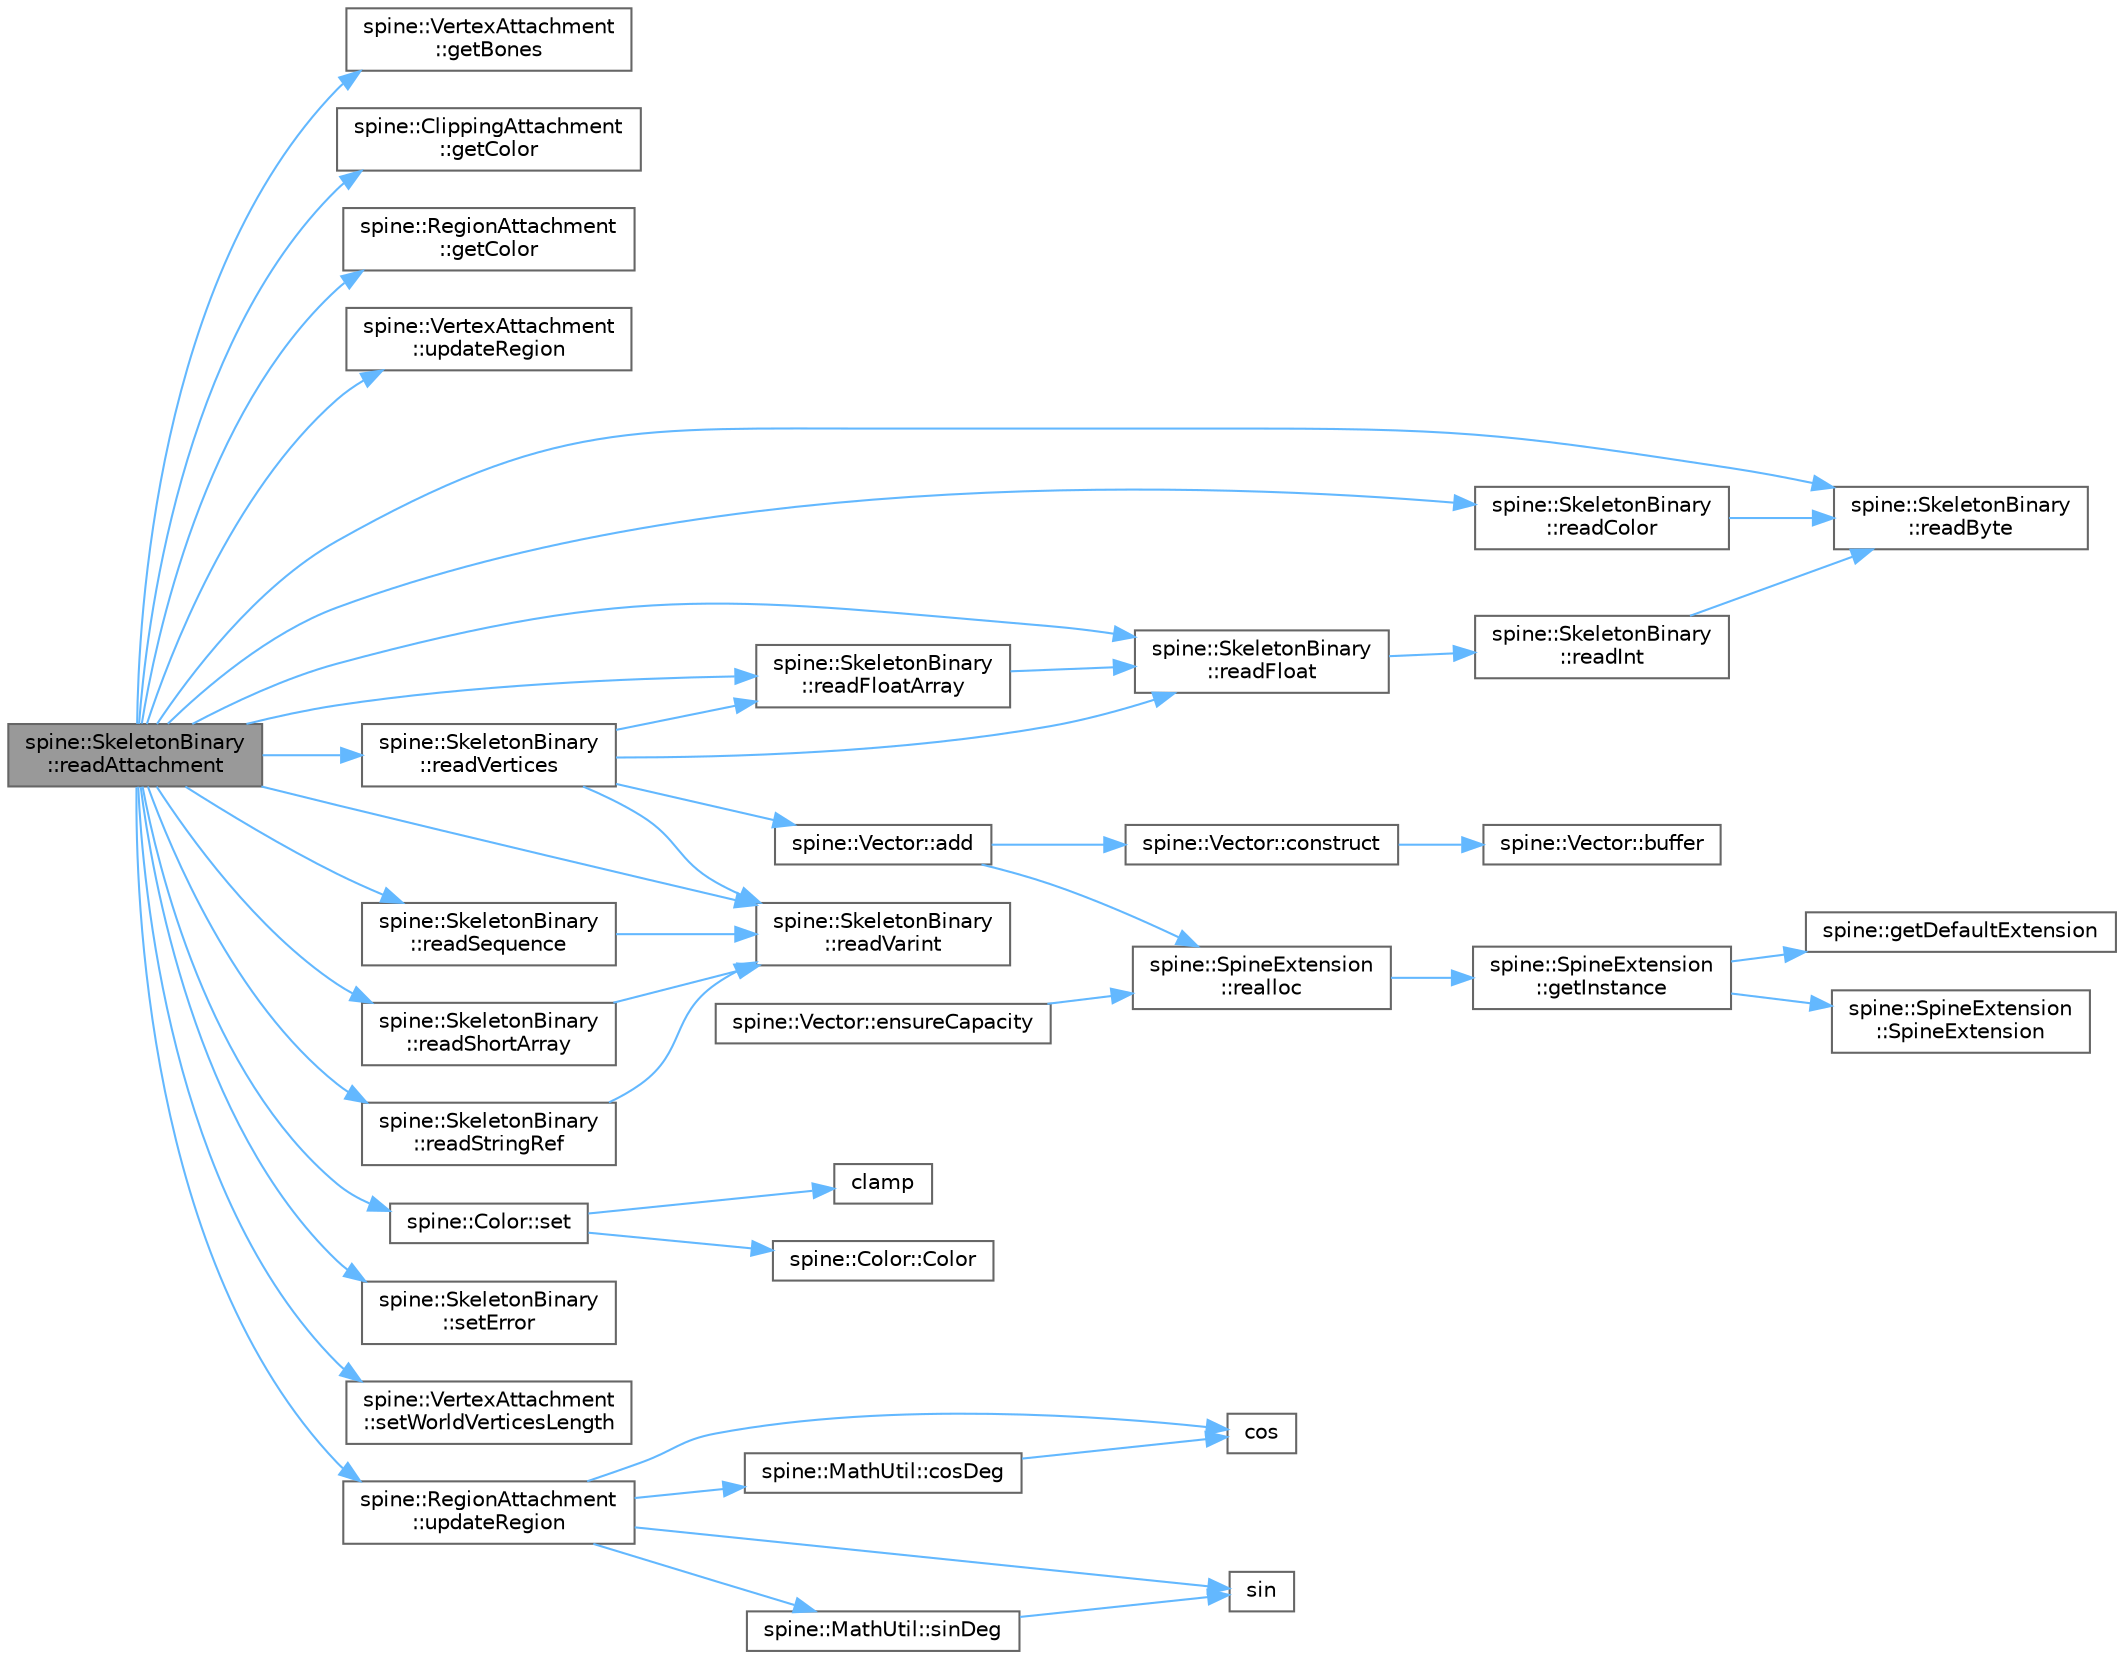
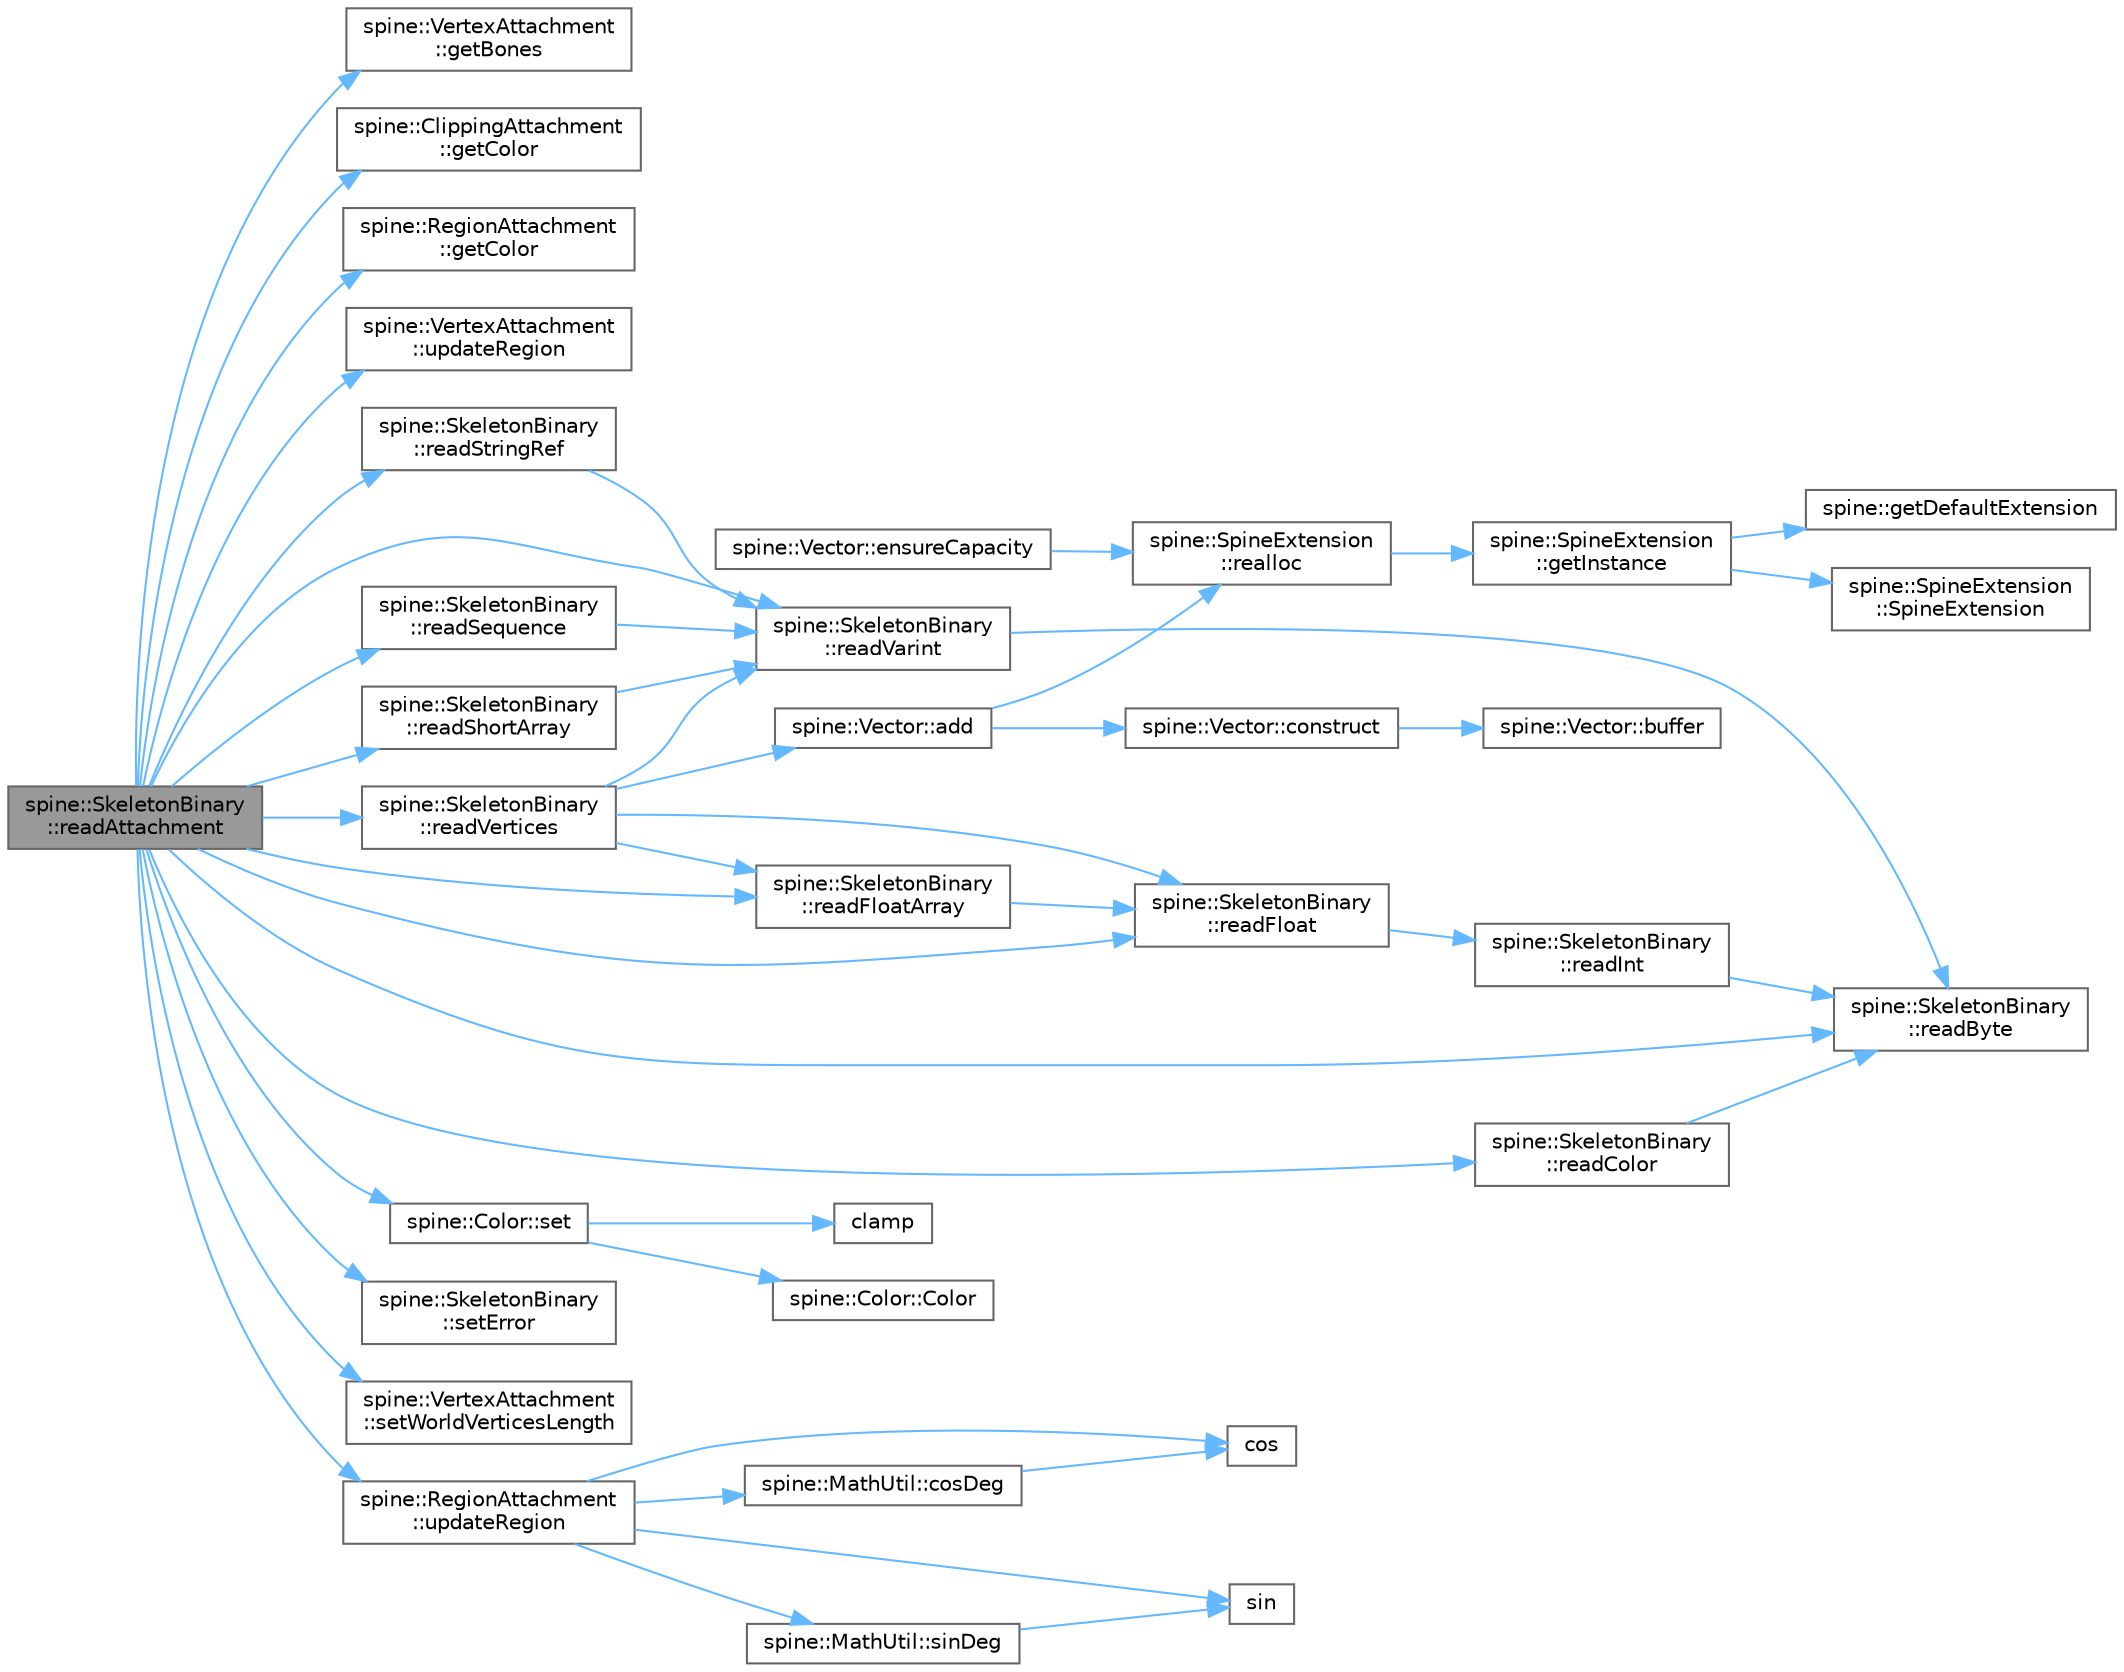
none -> (1551, 645)
